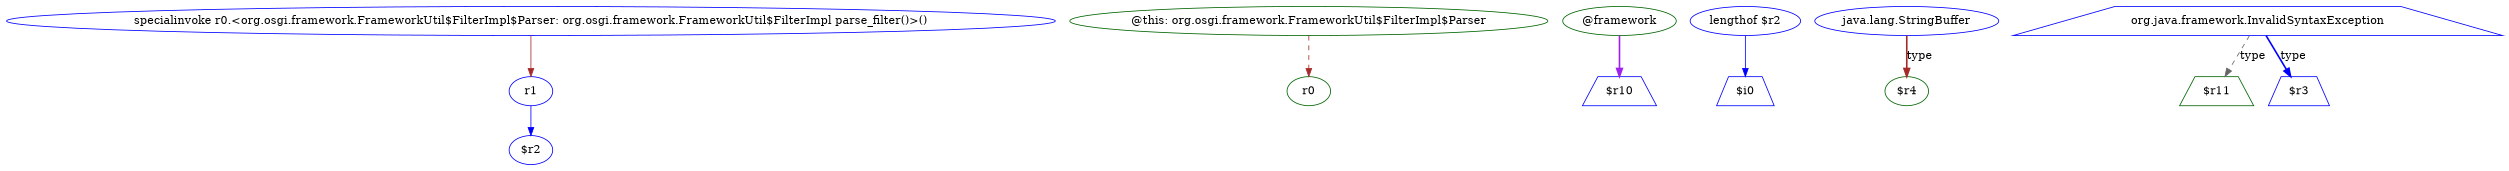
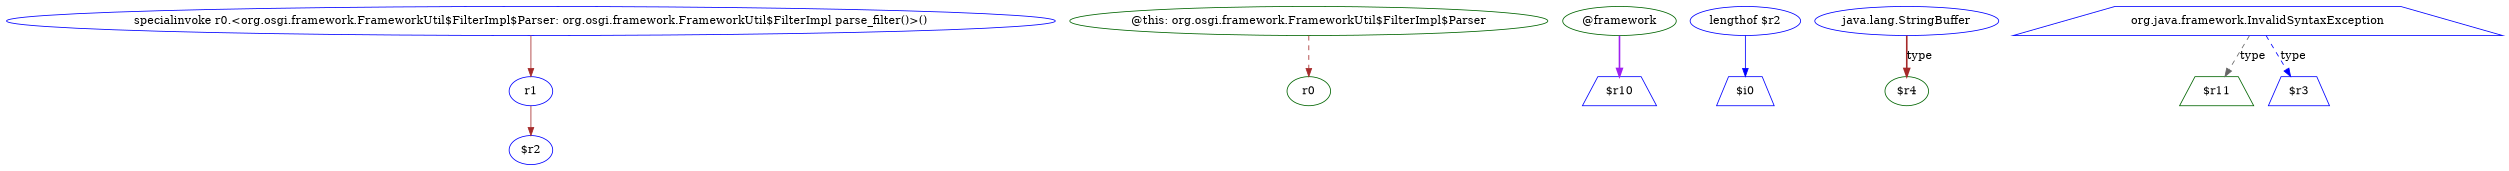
(2276, 53) -> (2276, 53)
(531, 117) -> (531, 117)
